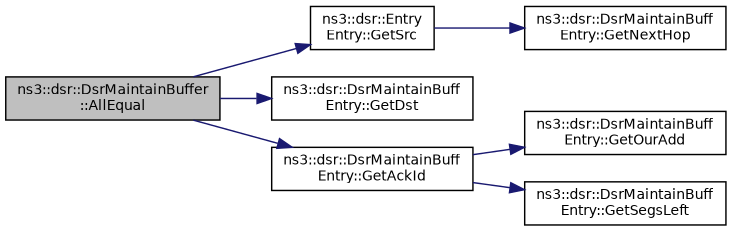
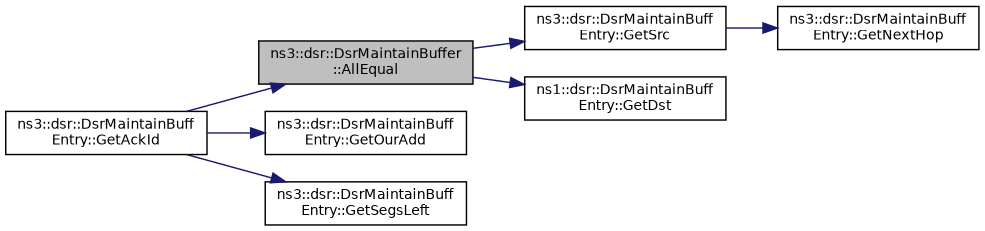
(372, 28) -> (625, 28)
(372, 98) -> (625, 98)
(236, 132) -> (229, 100)
